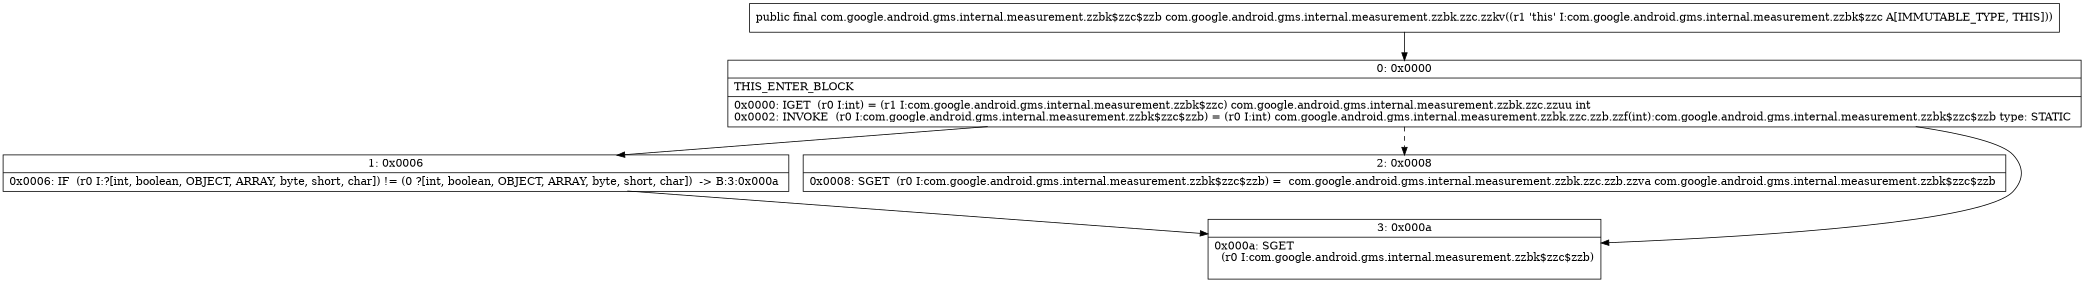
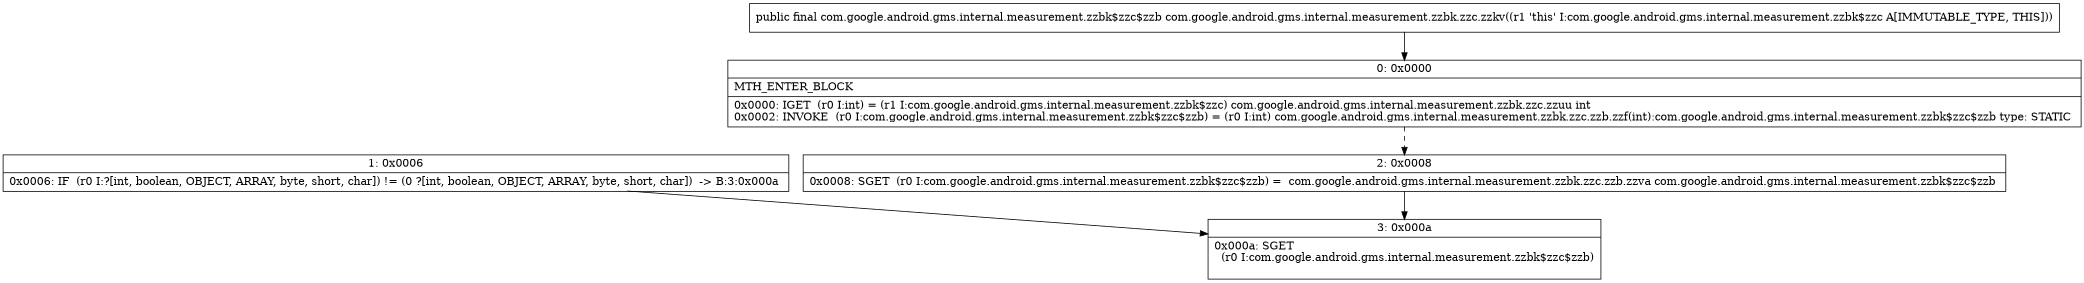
(794, 87) -> (794, 87)
(806, 141) -> none
(1885, 223) -> (1404, 201)
